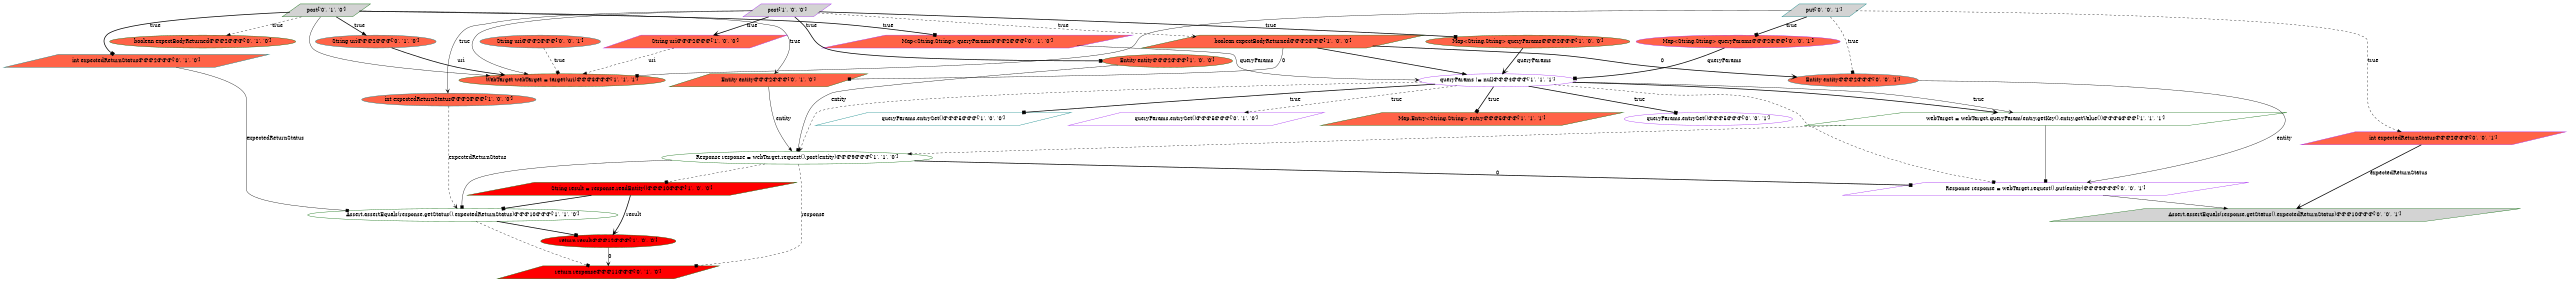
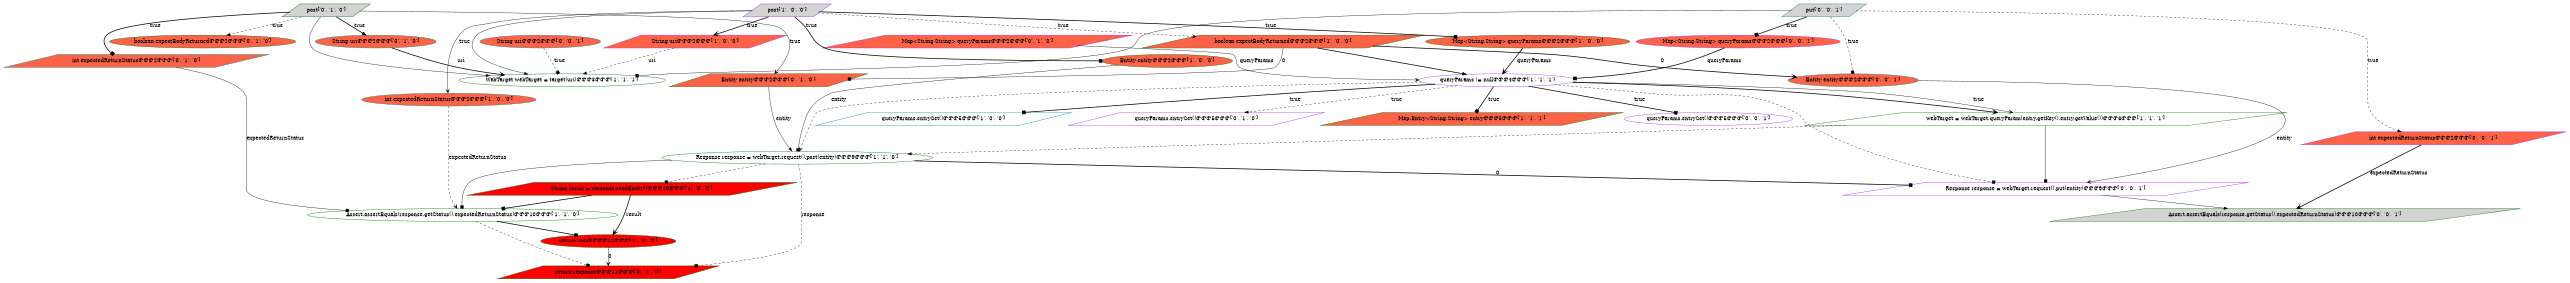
(747, 19) -> none
(562, 80) -> (562, 80)
